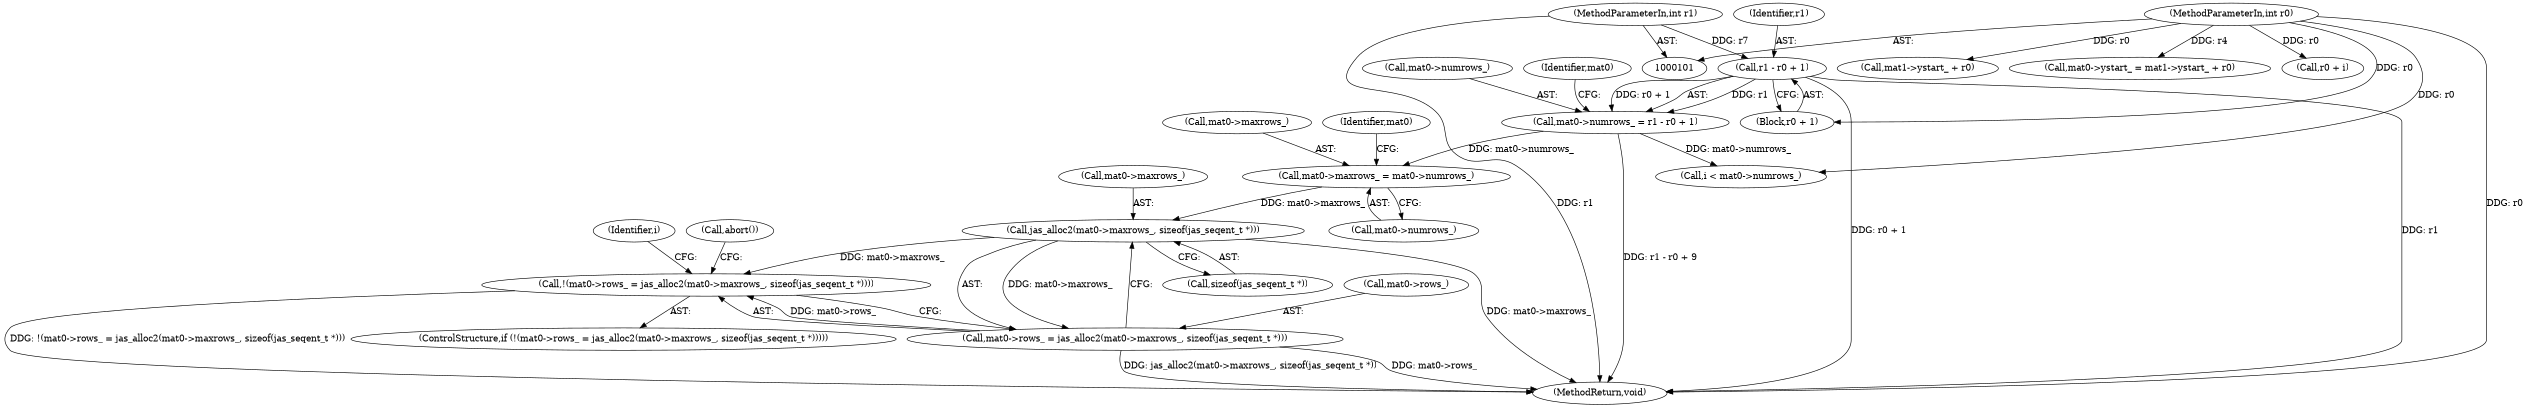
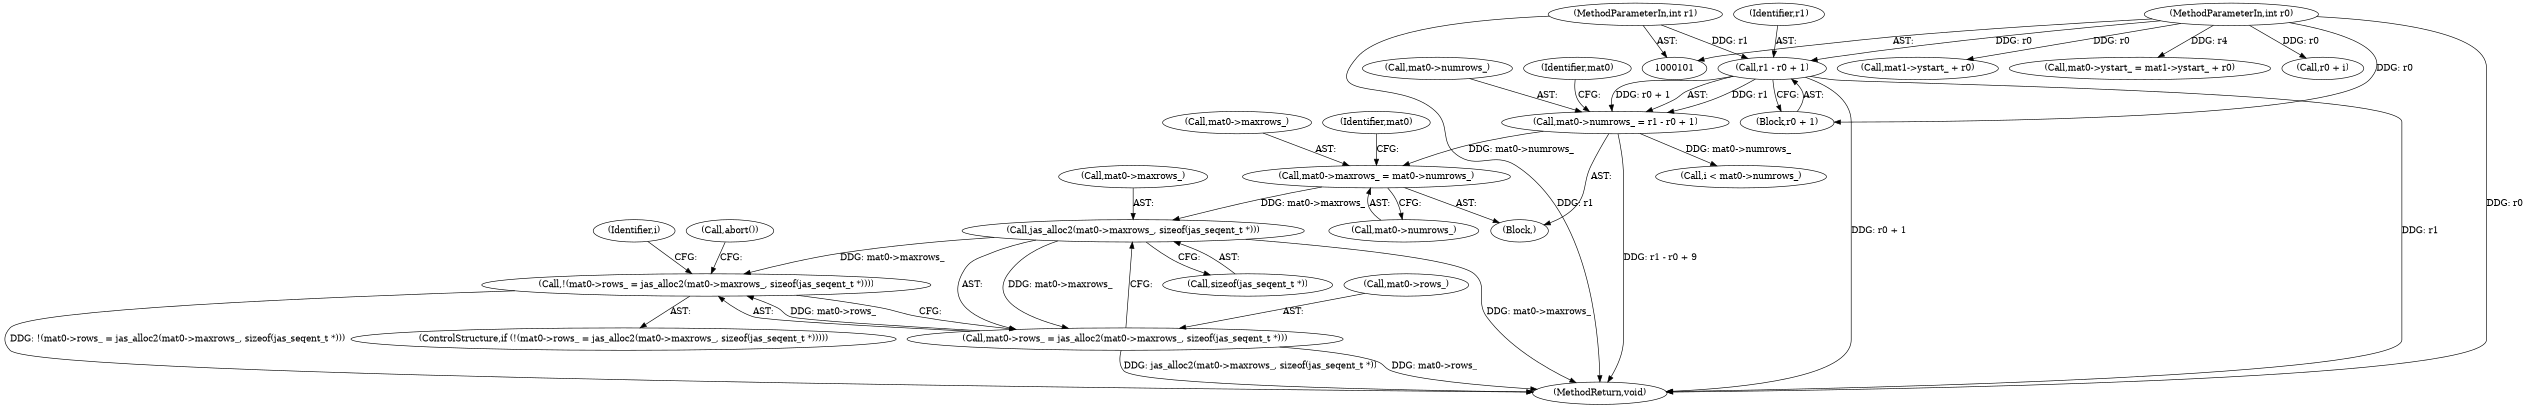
(1730, 41) -> (1730, 41)
(2206, 142) -> (1989, 38)
none -> (1520, 231)
